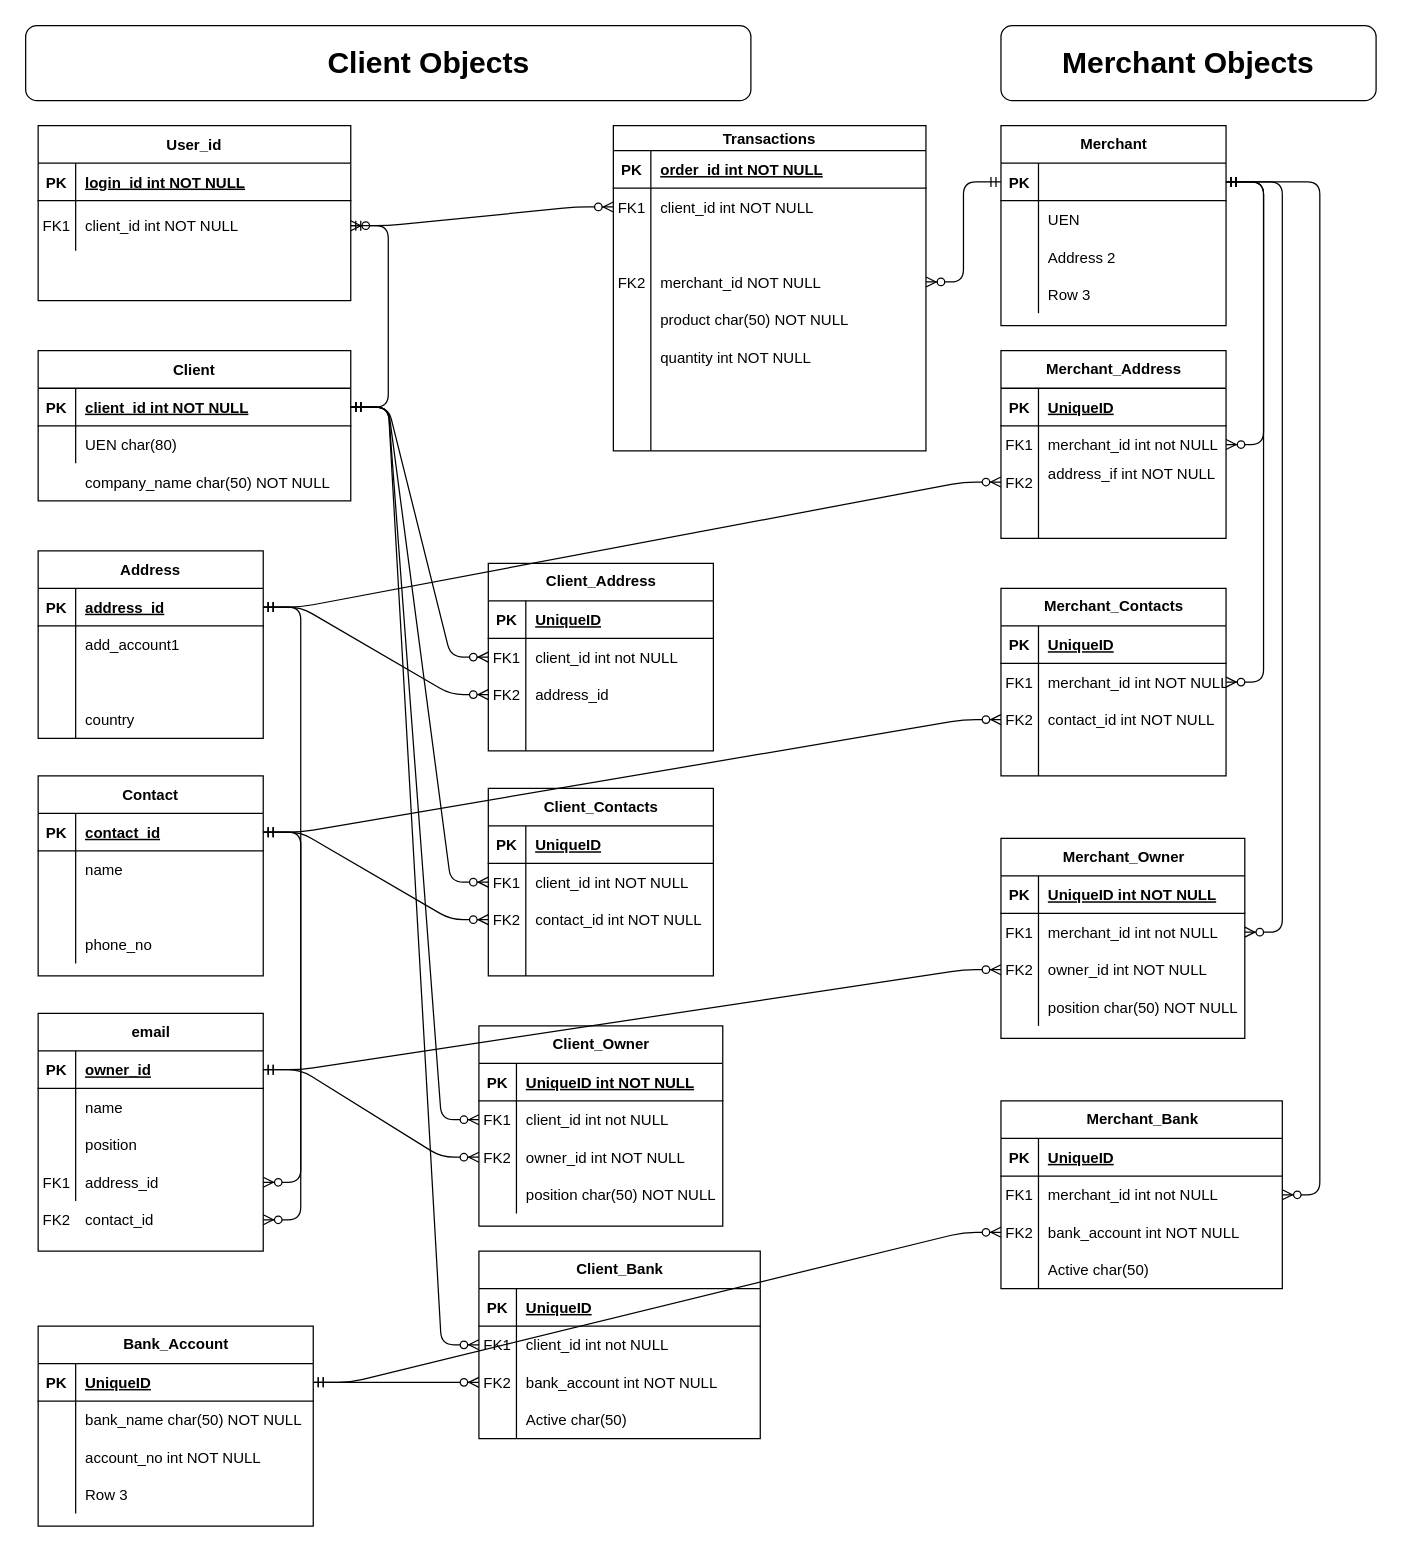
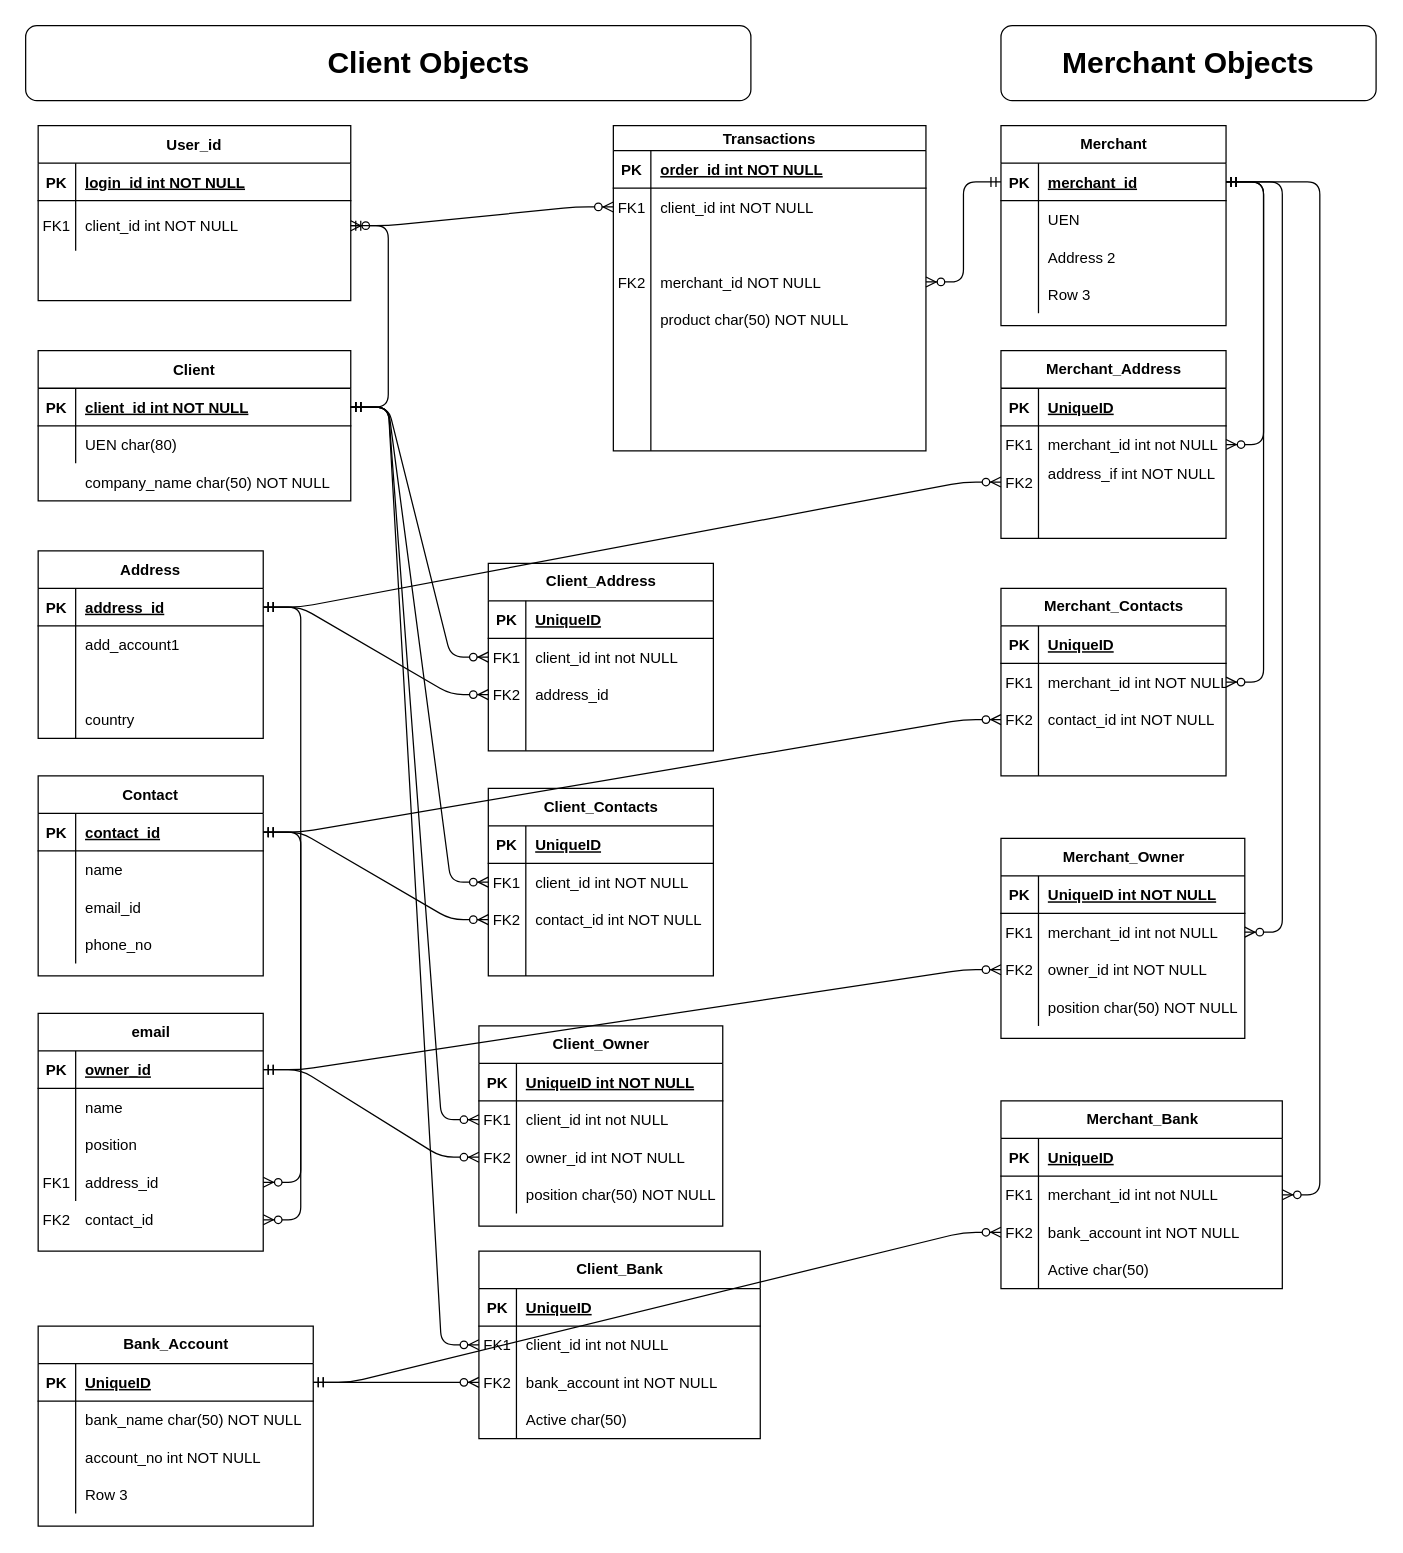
none -> (1132, 182)
(788, 357) -> none
none -> (169, 907)
